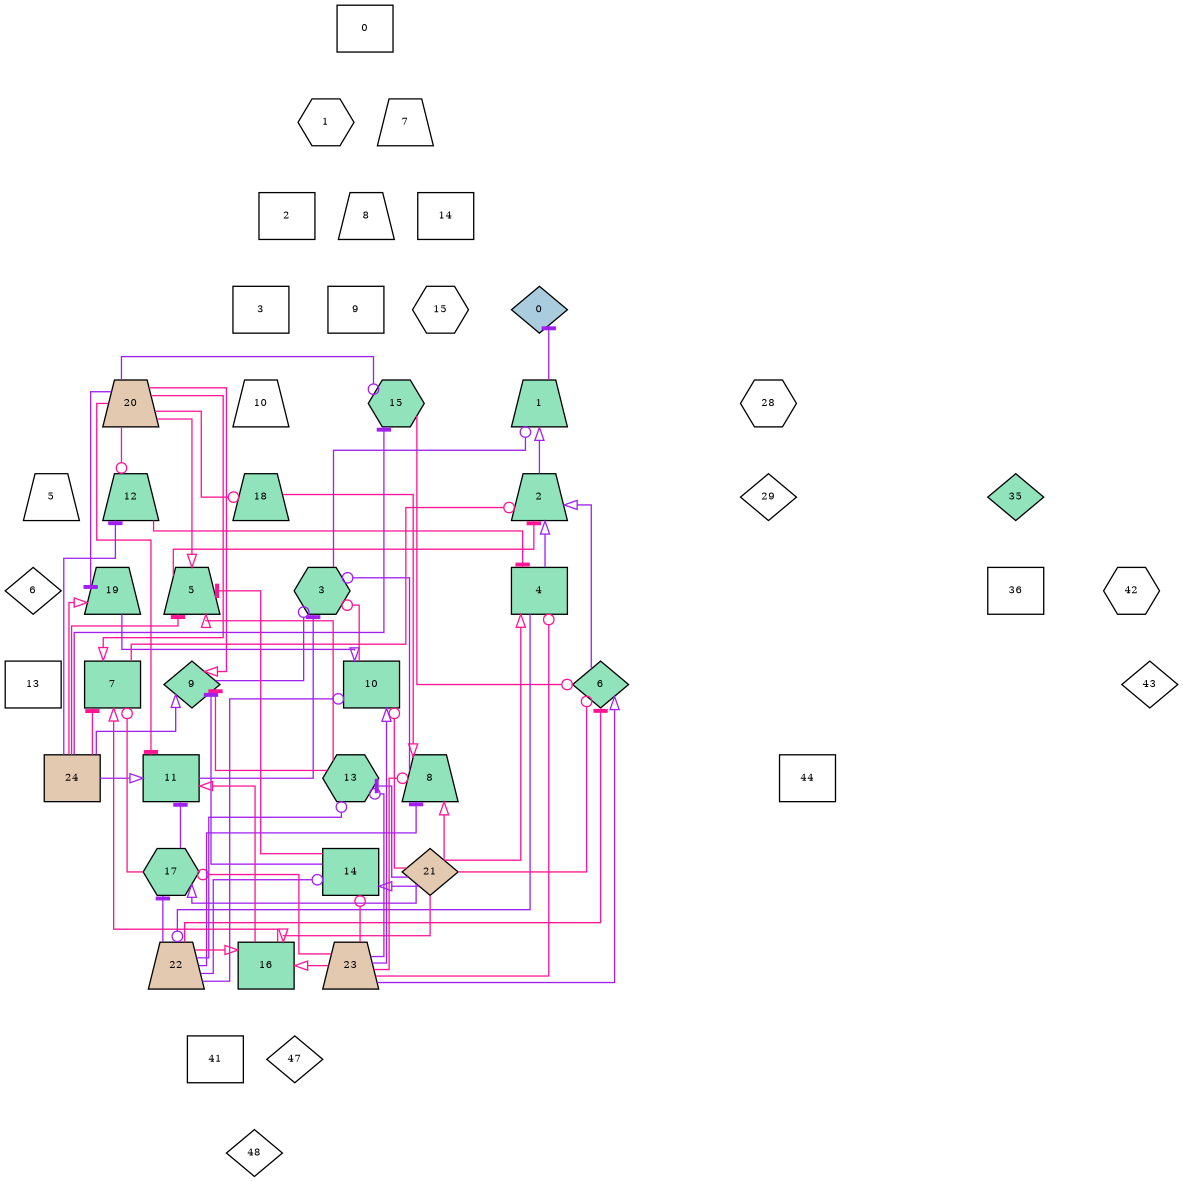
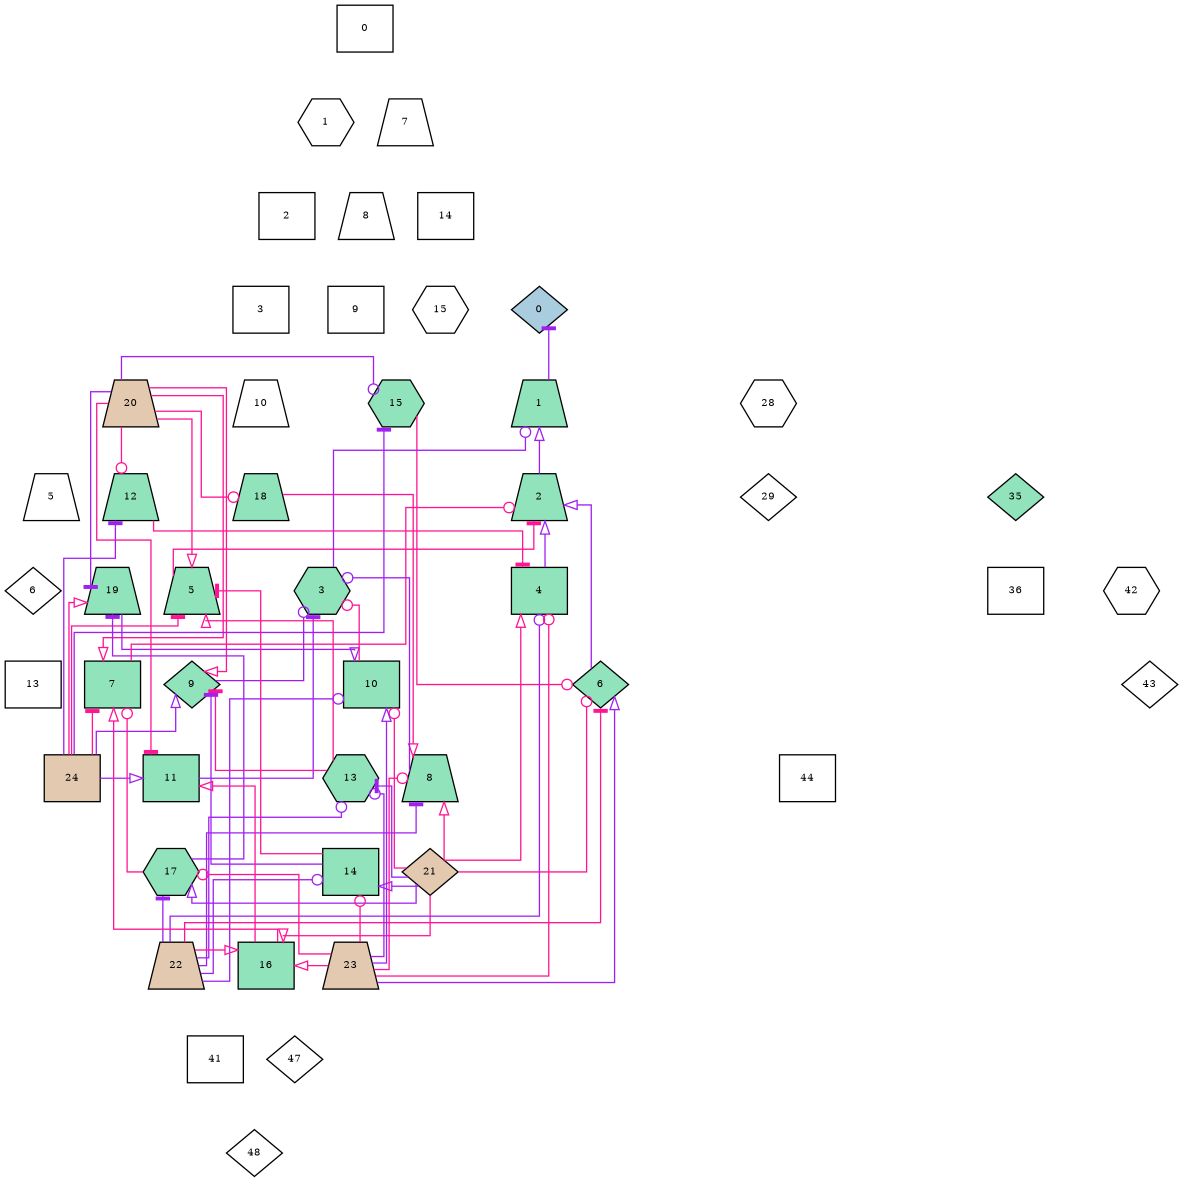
(180, 828) -> (244, 711)
(491, 910) -> (539, 900)
